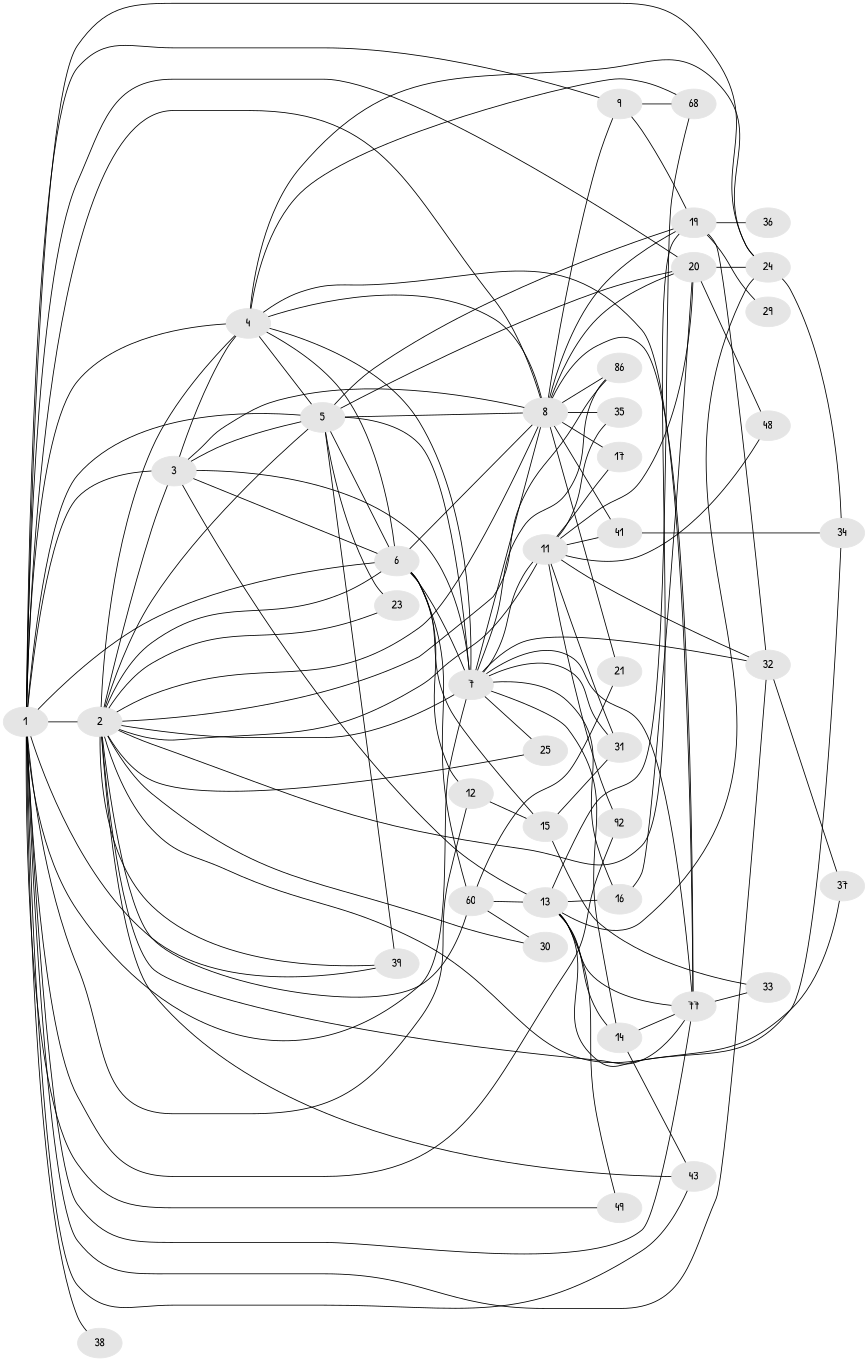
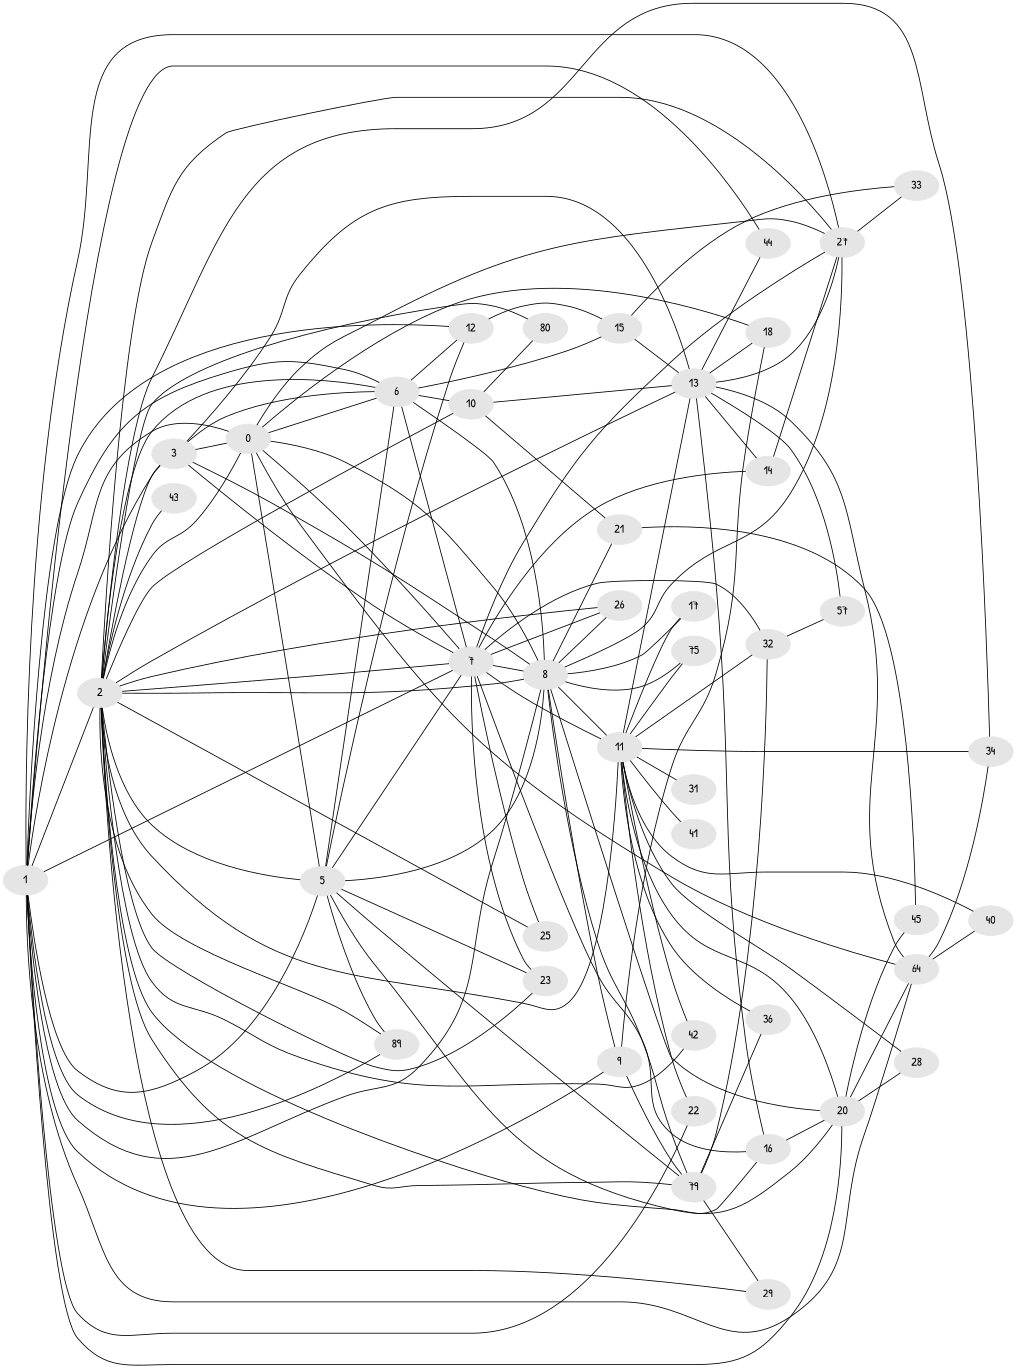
(694, 104) -> (768, 332)
(694, 223) -> (694, 1187)
(768, 267) -> (917, 969)
(248, 323) -> (248, 439)
(620, 368) -> (620, 606)
(620, 412) -> (694, 651)
(768, 426) -> (917, 1063)
(244, 437) -> (387, 602)
(588, 482) -> (583, 711)
none -> (393, 532)
(731, 533) -> (805, 752)
none -> (657, 566)
(562, 668) -> (483, 827)
(583, 787) -> (657, 356)
(620, 823) -> (694, 1111)
(842, 886) -> (842, 611)
(471, 901) -> (471, 404)
none -> (917, 920)
none -> (991, 921)
none -> (668, 939)
(545, 947) -> (545, 328)
(397, 964) -> (397, 1044)
(694, 1006) -> (842, 243)
none -> (694, 1035)
(657, 1107) -> none
none -> (326, 1119)
(620, 1208) -> (768, 243)
none -> (204, 1244)
(429, 1290) -> none
(124, 1307) -> none
(100, 1343) -> none
